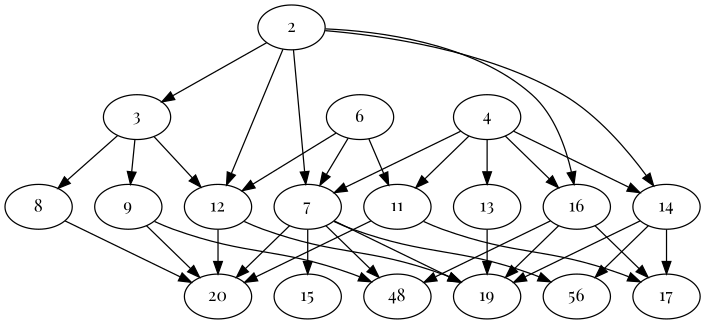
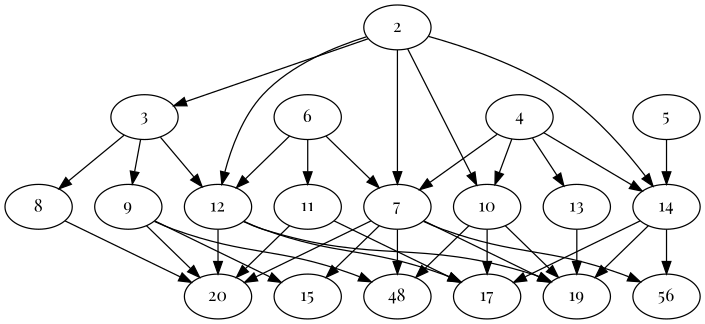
none -> (667, 117)
(447, 157) -> none
(577, 207) -> (487, 207)
none -> (346, 251)
none -> (227, 256)
